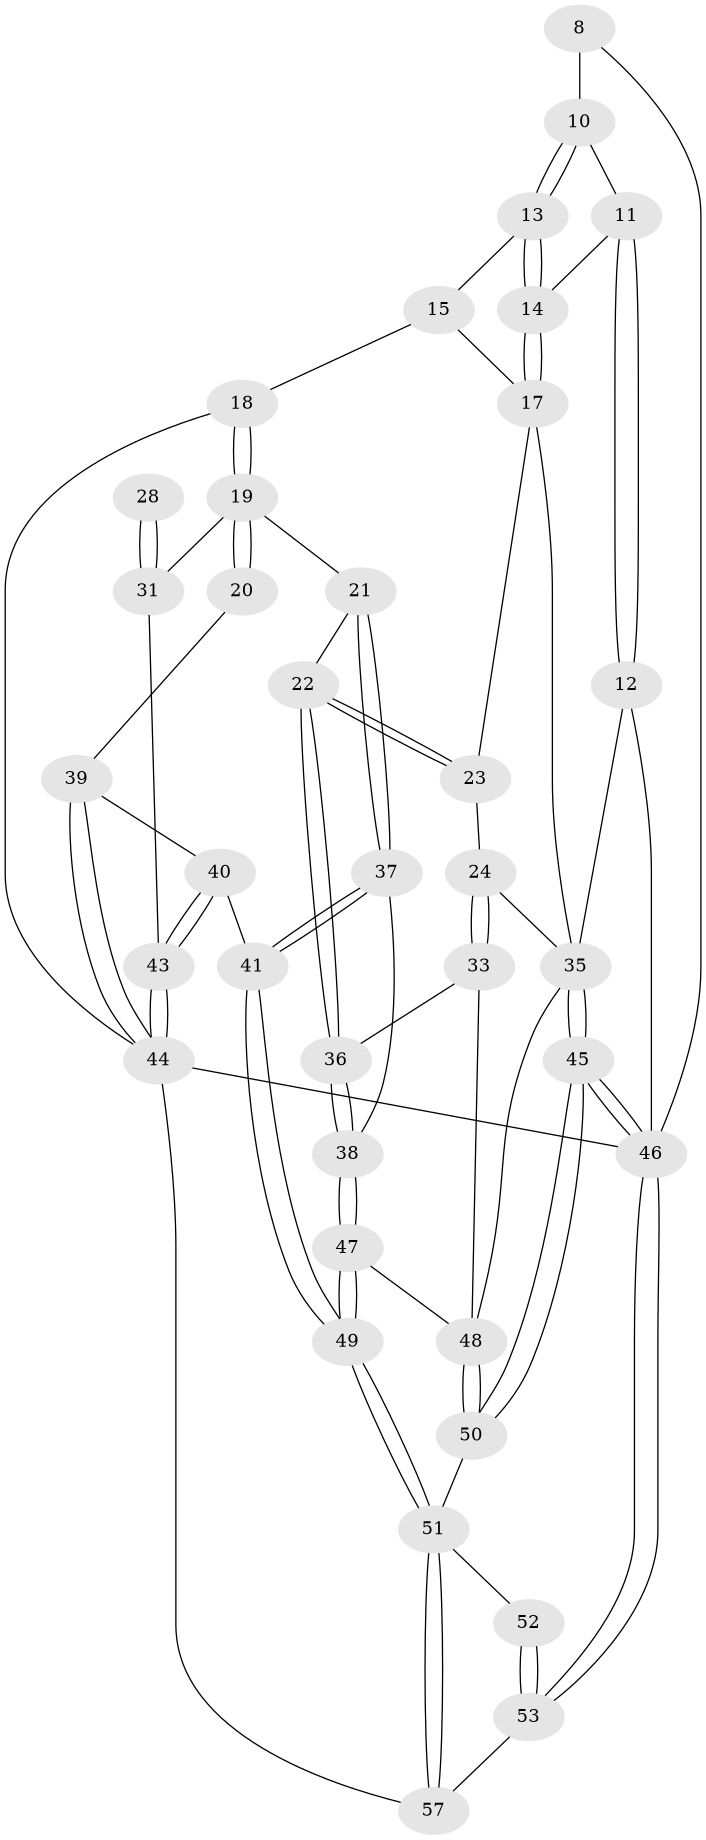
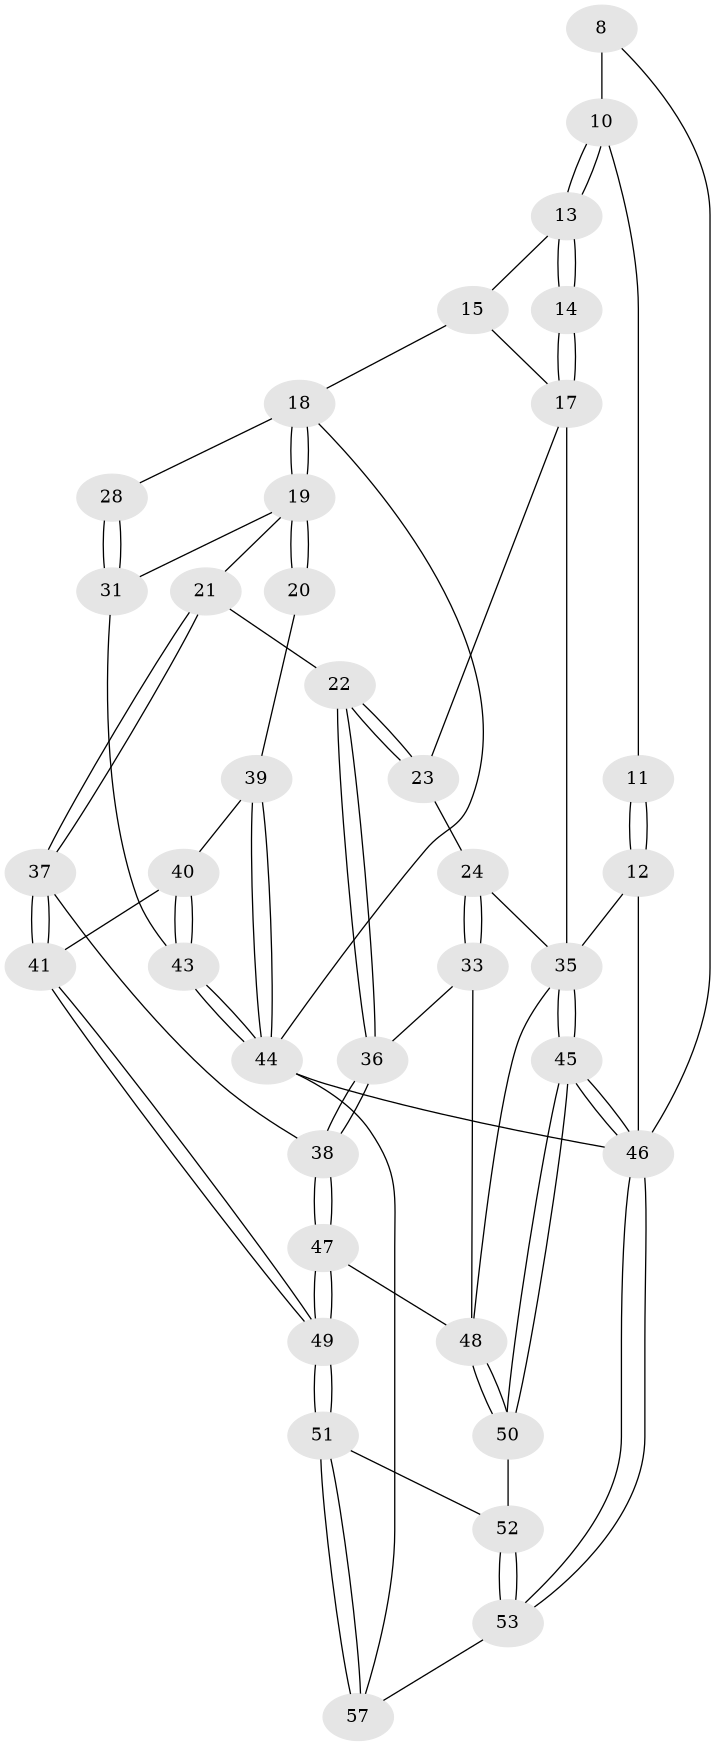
(580, 263) -> none
none -> (206, 451)
(453, 1483) -> (508, 1483)
